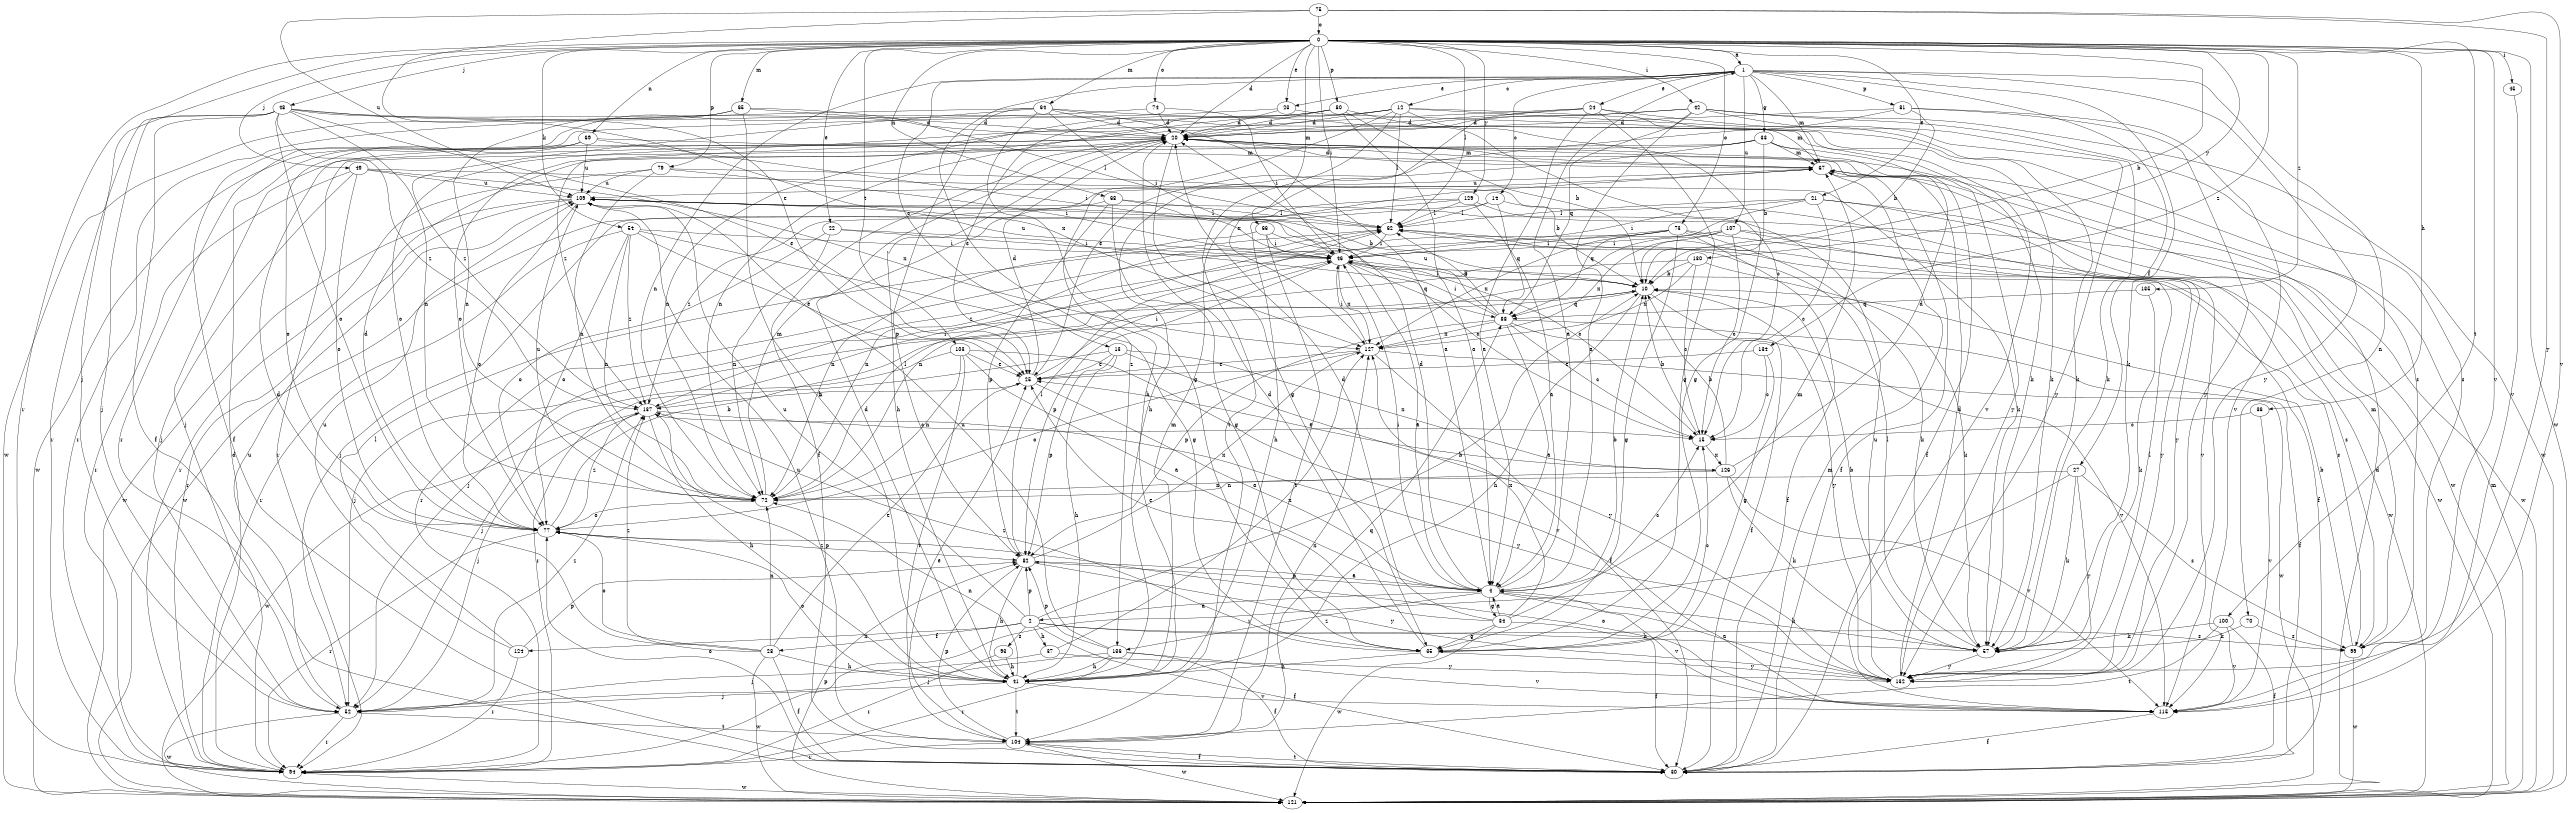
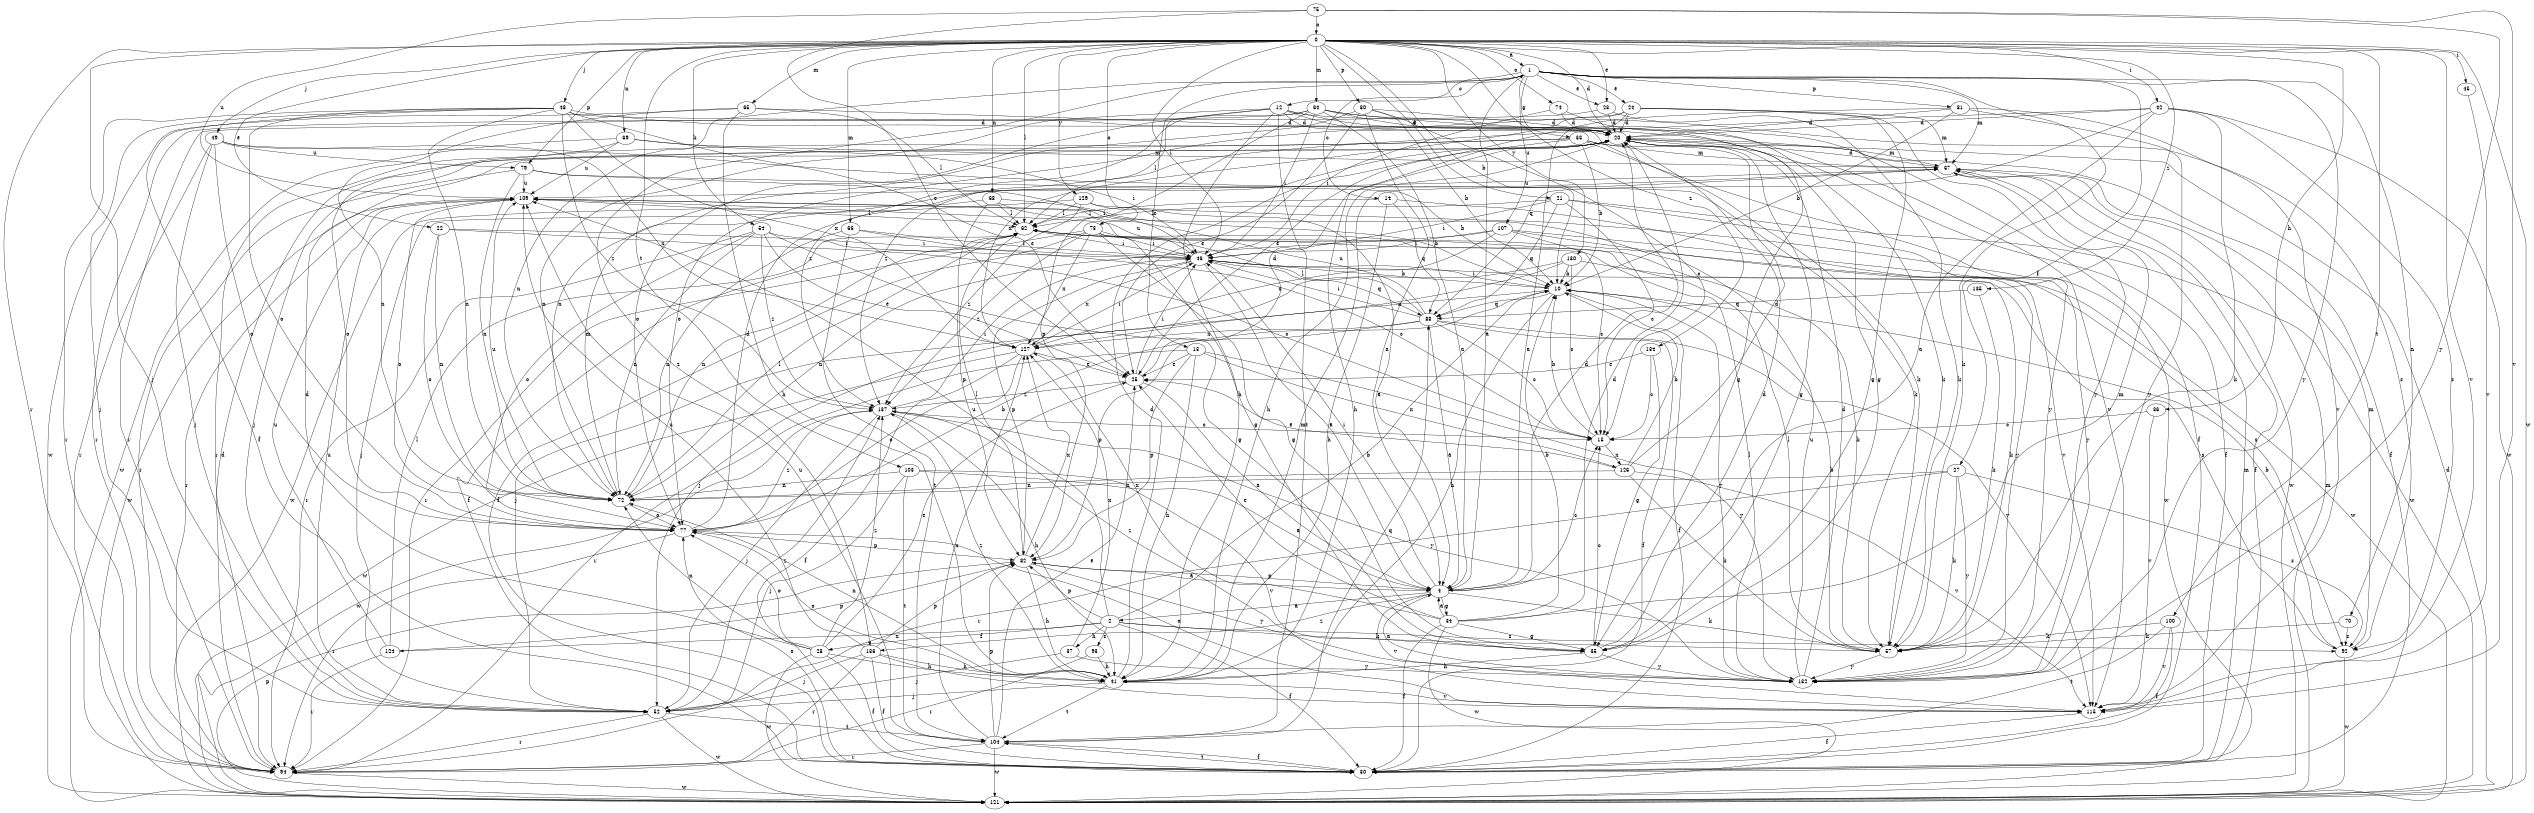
(468, 184) -> (366, 160)
(994, 365) -> none
(1617, 484) -> (1557, 494)
(2353, 652) -> (2345, 652)
